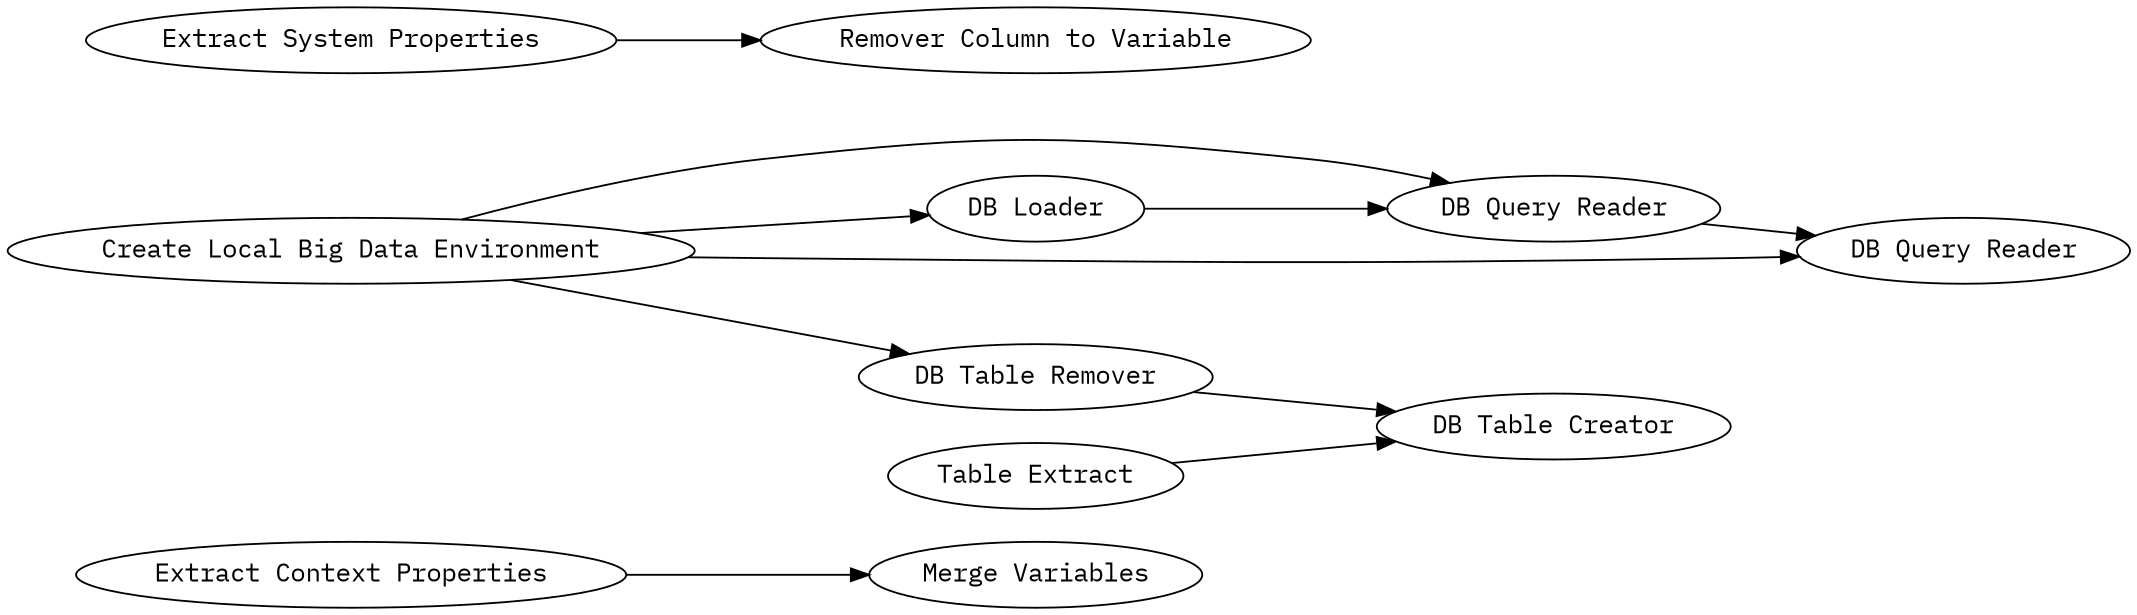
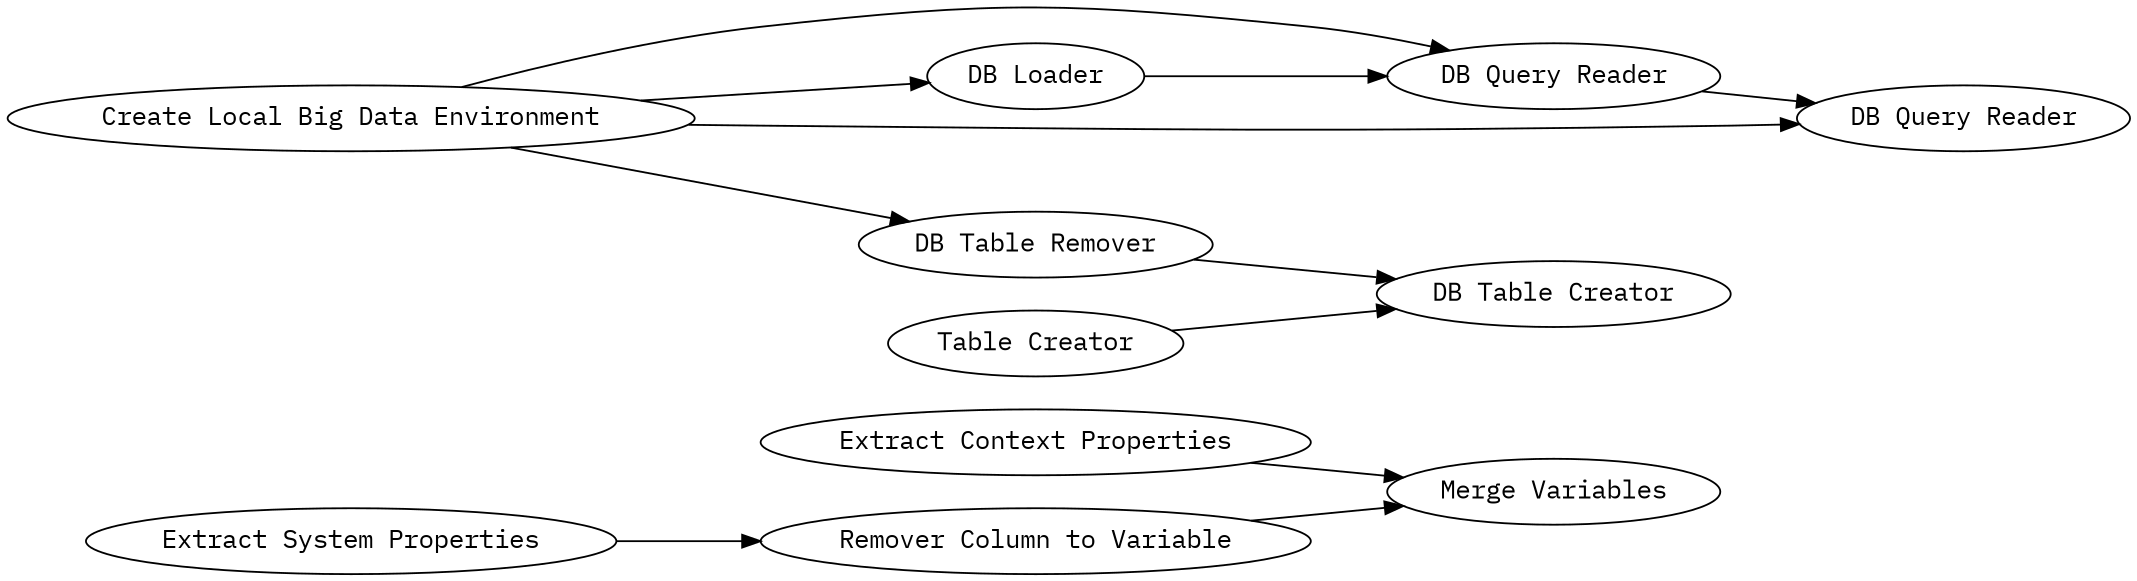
(1036, 476) -> (1036, 343)
none -> (1318, 514)
